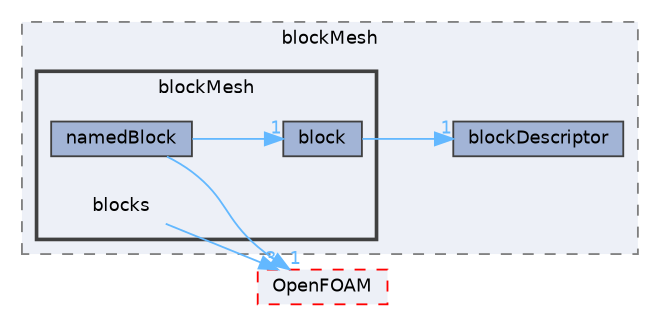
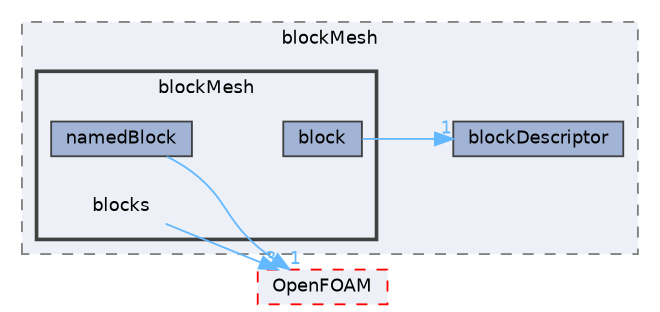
(228, 139) -> none
